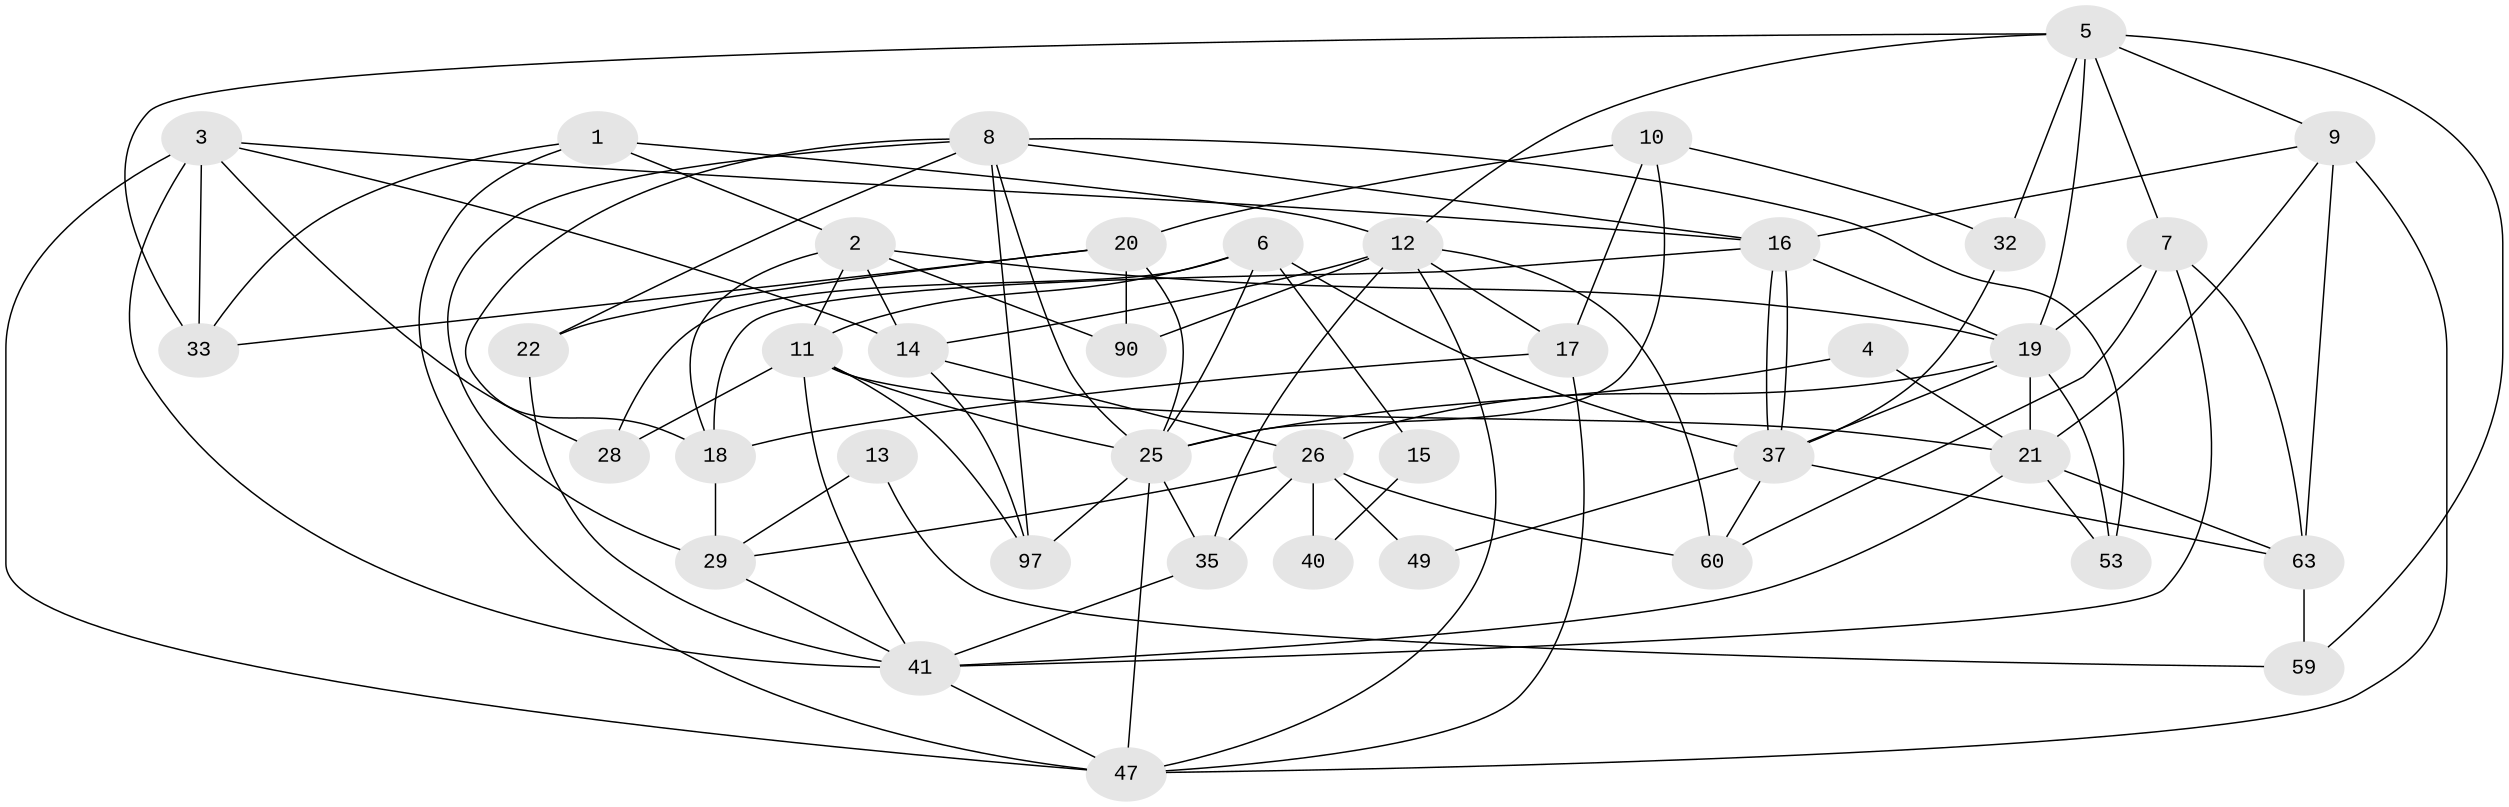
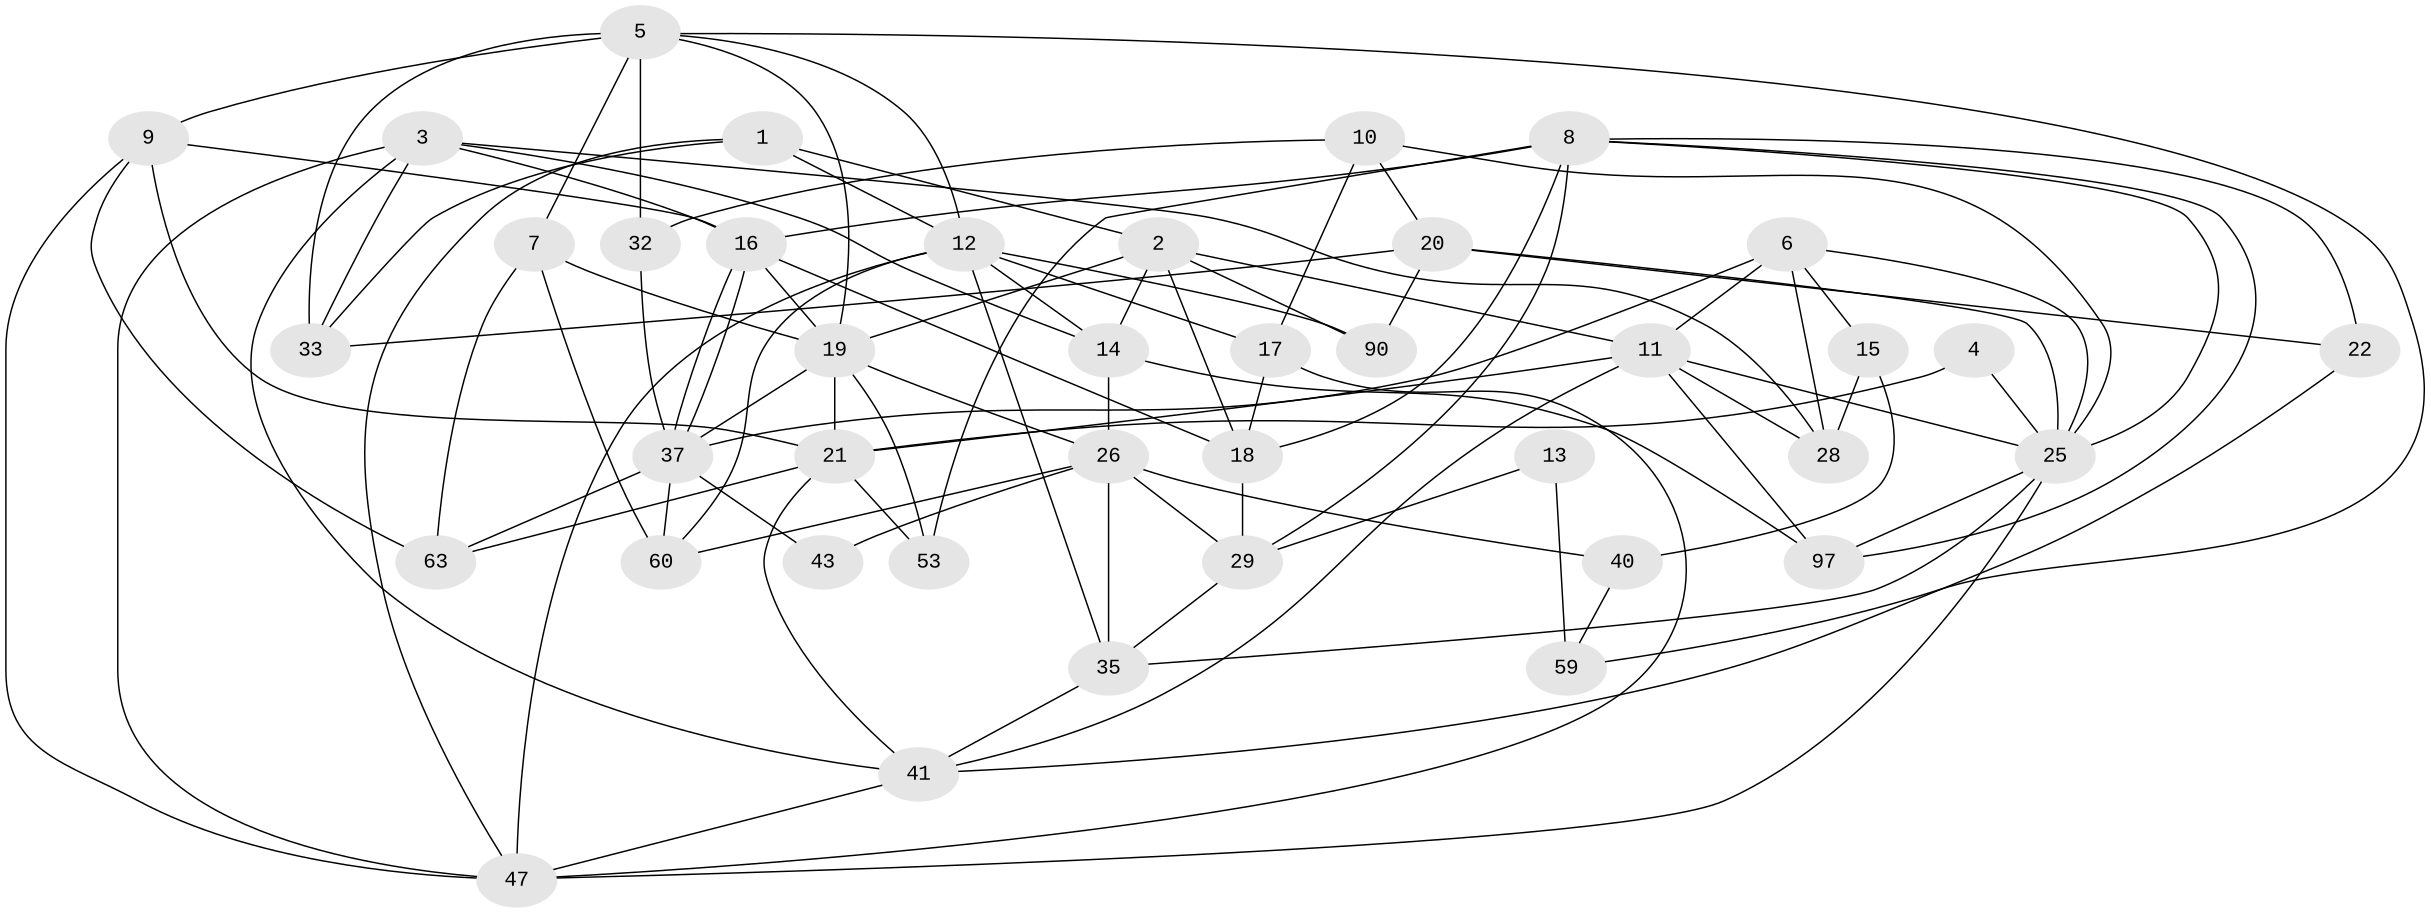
none -> (1845, 411)
(1419, 562) -> (823, 562)
(818, 615) -> (1176, 615)
(2304, 616) -> (1594, 615)
(1731, 636) -> none
